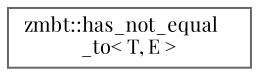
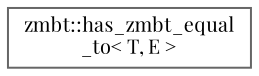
(129, 38) -> (129, 38)
